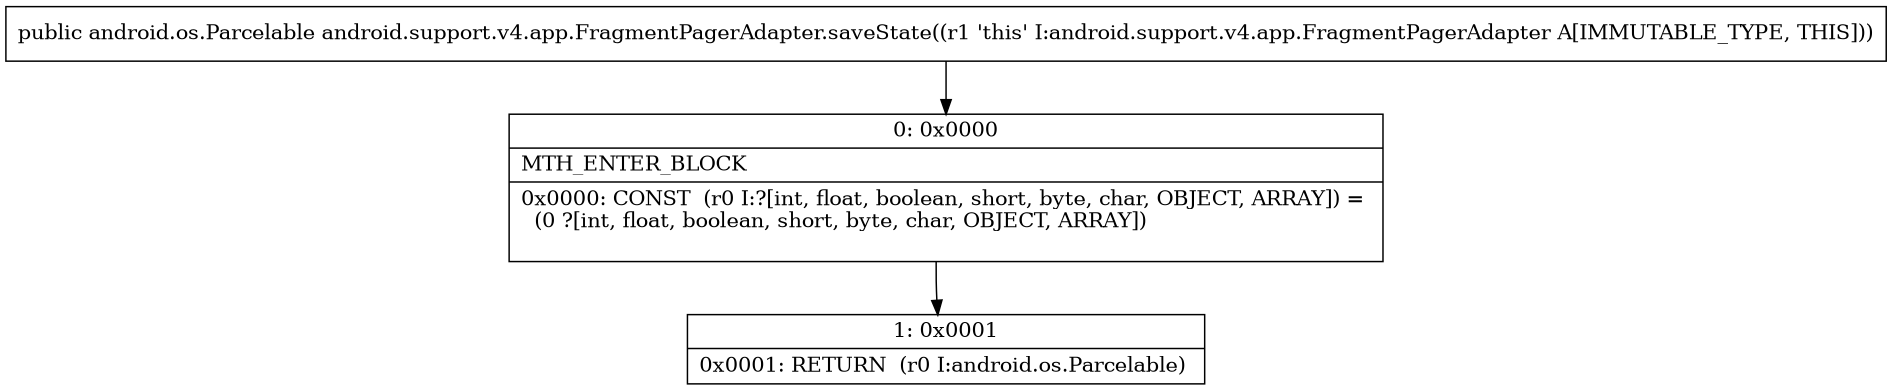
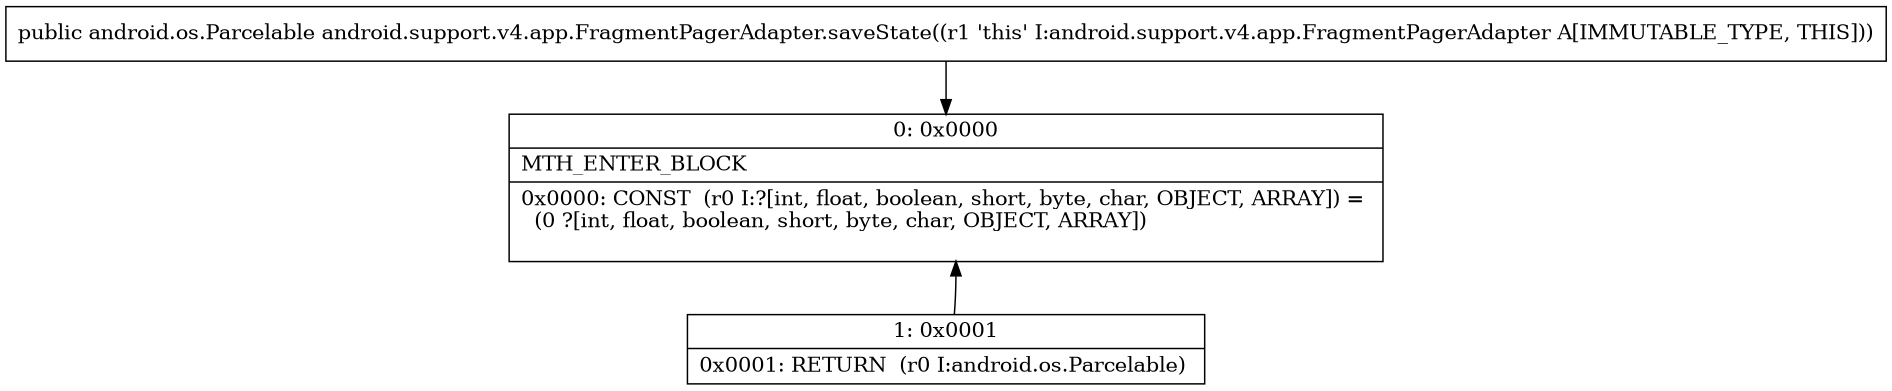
(936, 281) -> (955, 296)
